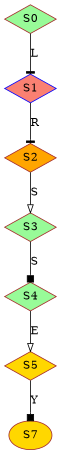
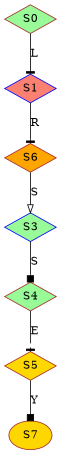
(30, 158) -> (30, 158)
(30, 227) -> (30, 227)
(30, 327) -> (30, 327)
